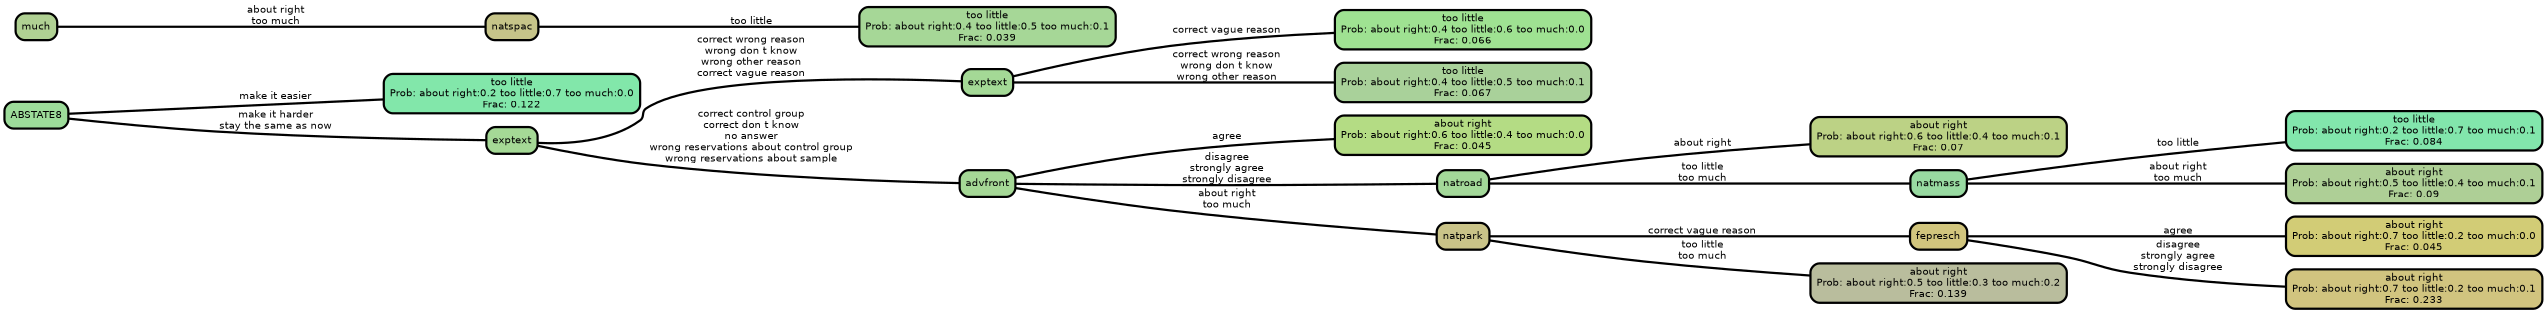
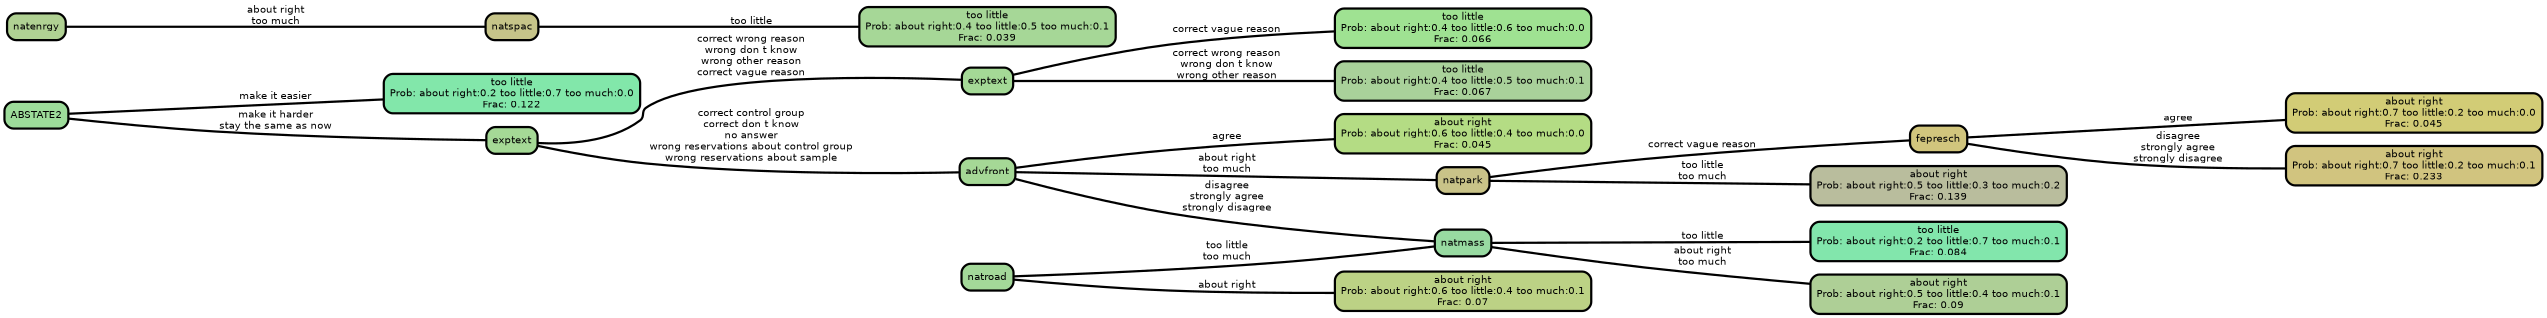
(36, 27) -> (36, 27)
(36, 115) -> (36, 115)
(1226, 185) -> (1223, 221)
